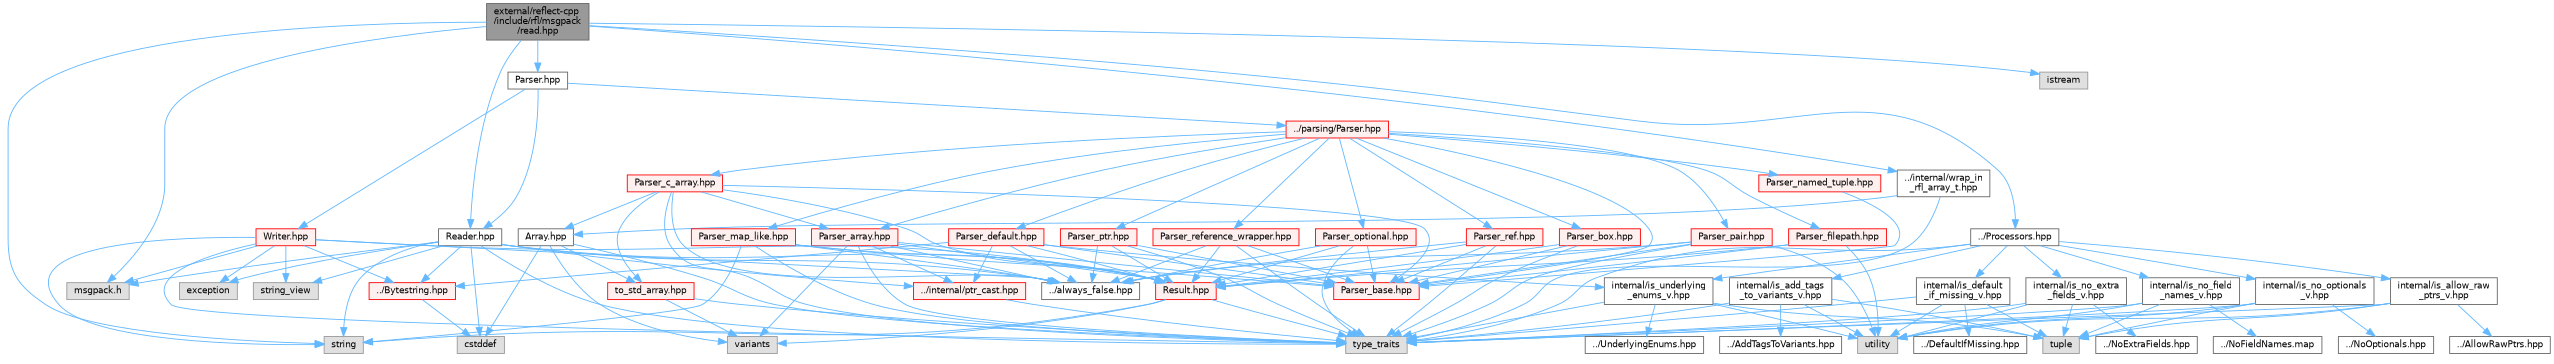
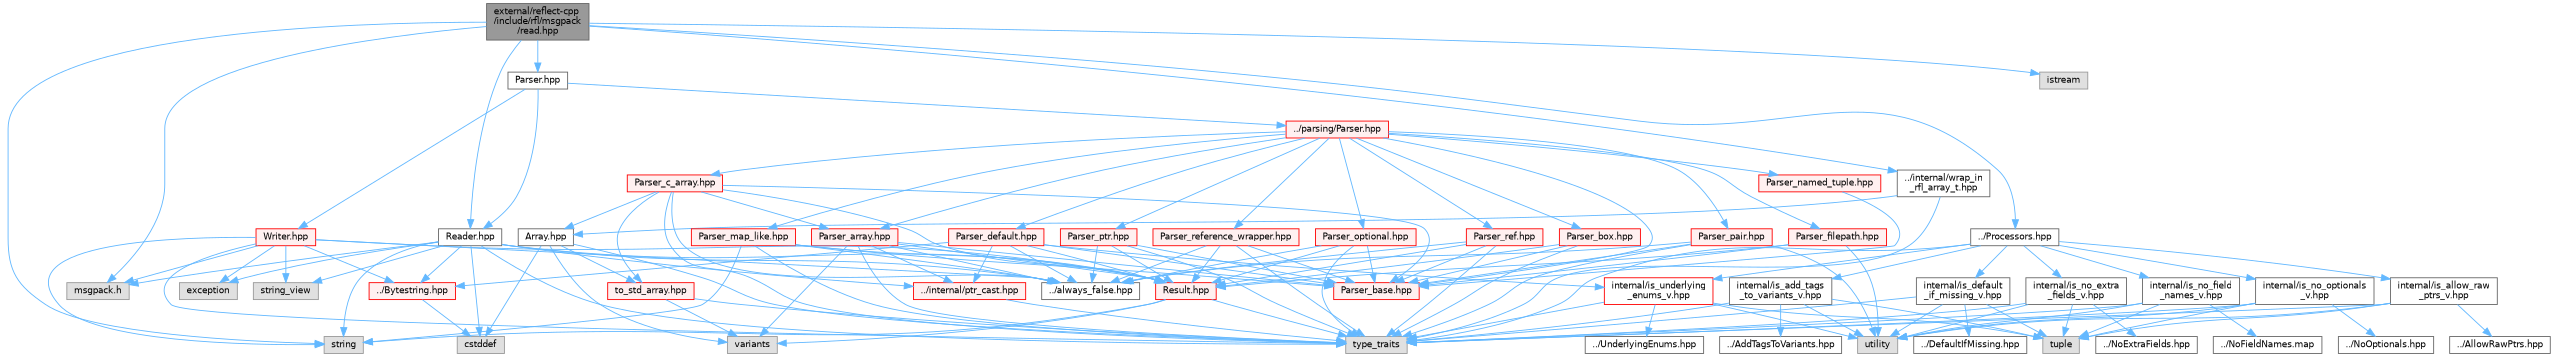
(1458, 264) -> none
(1659, 291) -> (1659, 291)
